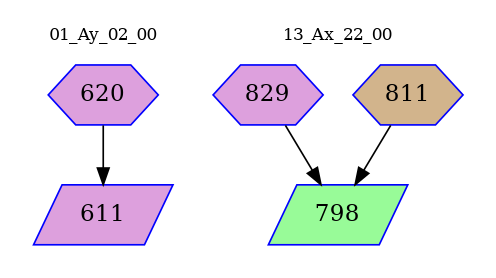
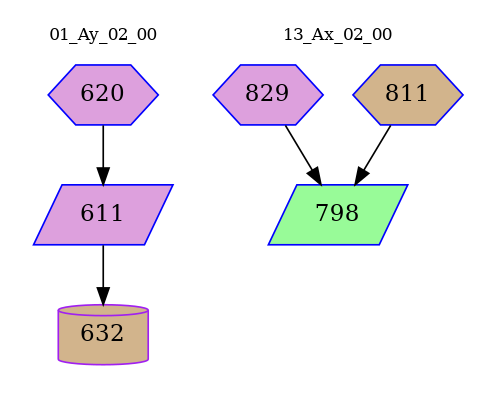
(338, 36) -> (338, 36)
none -> (103, 335)
